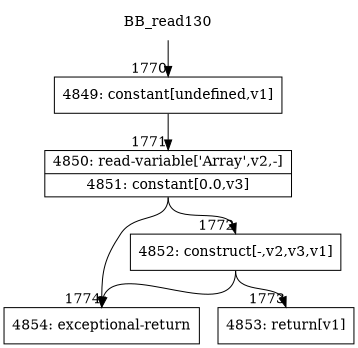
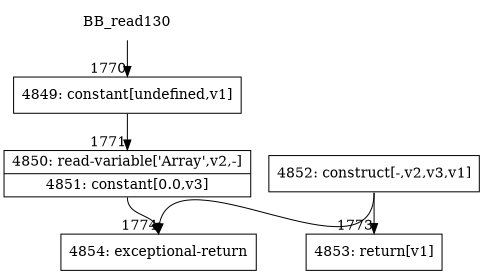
(197, 215) -> none
